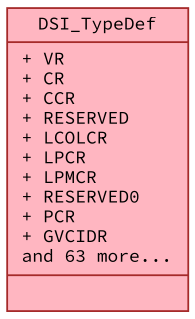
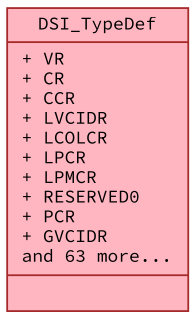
(76, 118) -> (65, 118)
